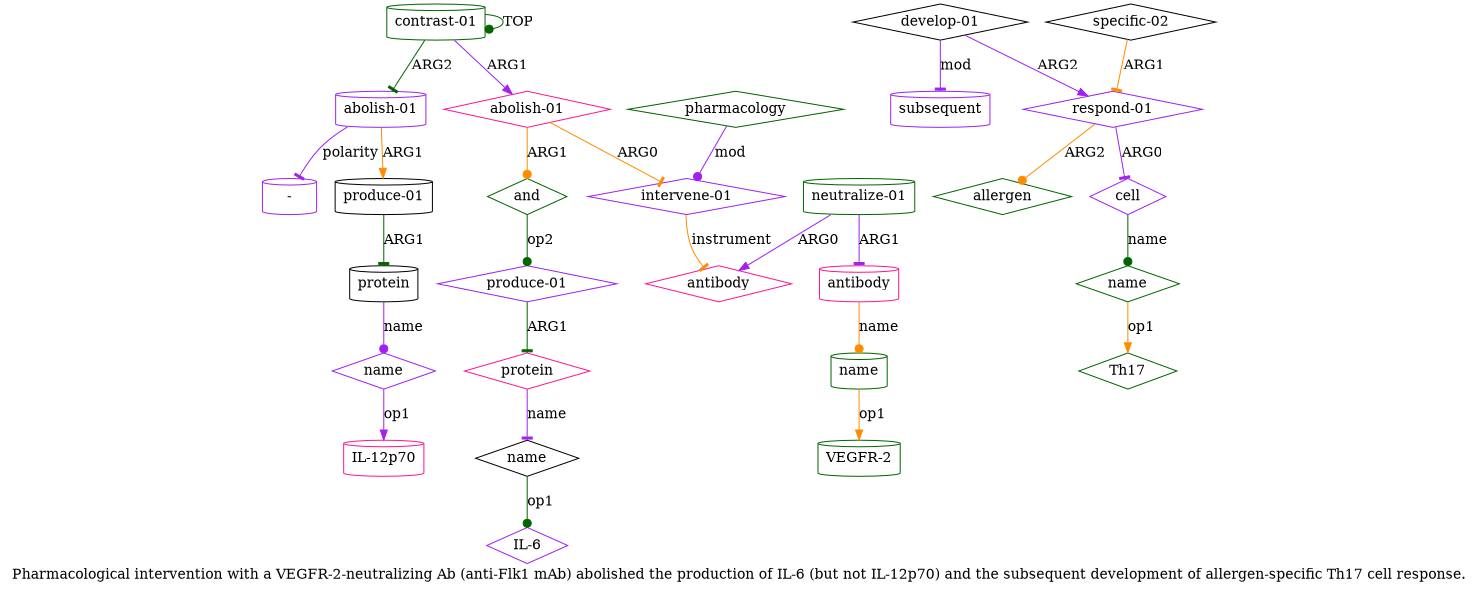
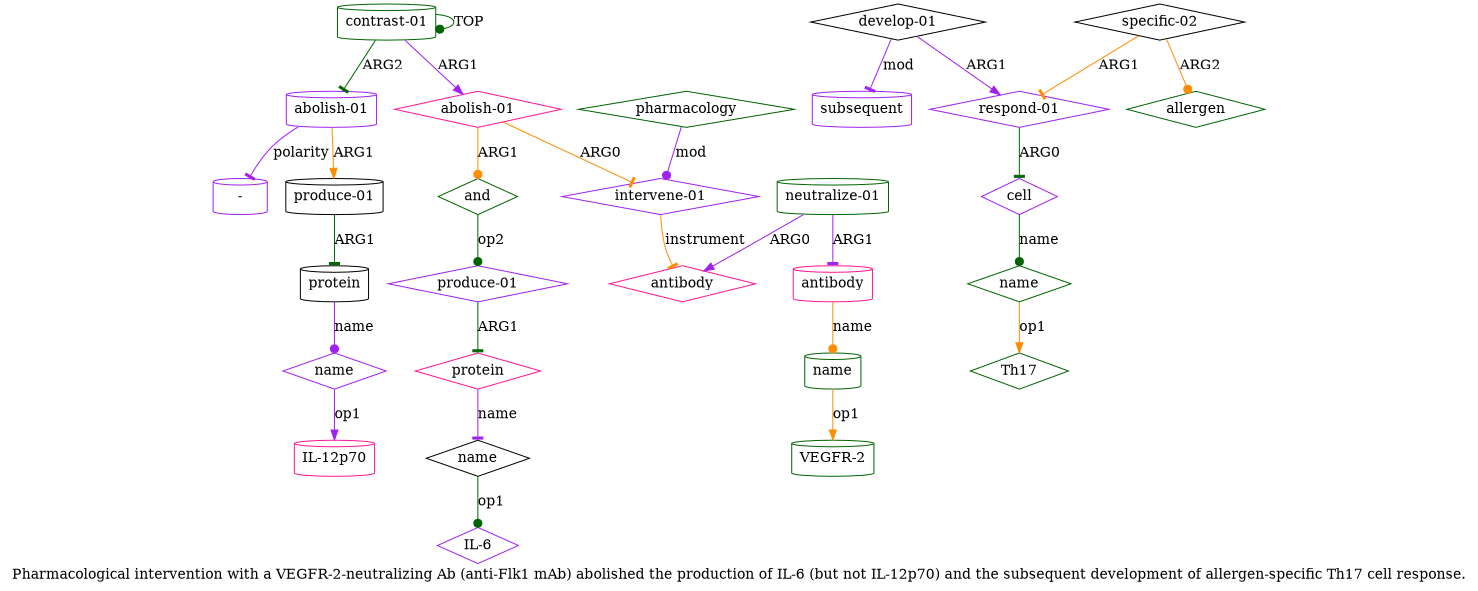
(1058, 66) -> (987, 66)
(1060, 151) -> (1176, 62)
(1120, 151) -> (1019, 150)
